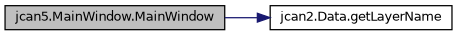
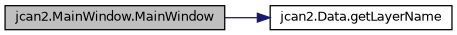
(115, 18) -> (115, 18)
